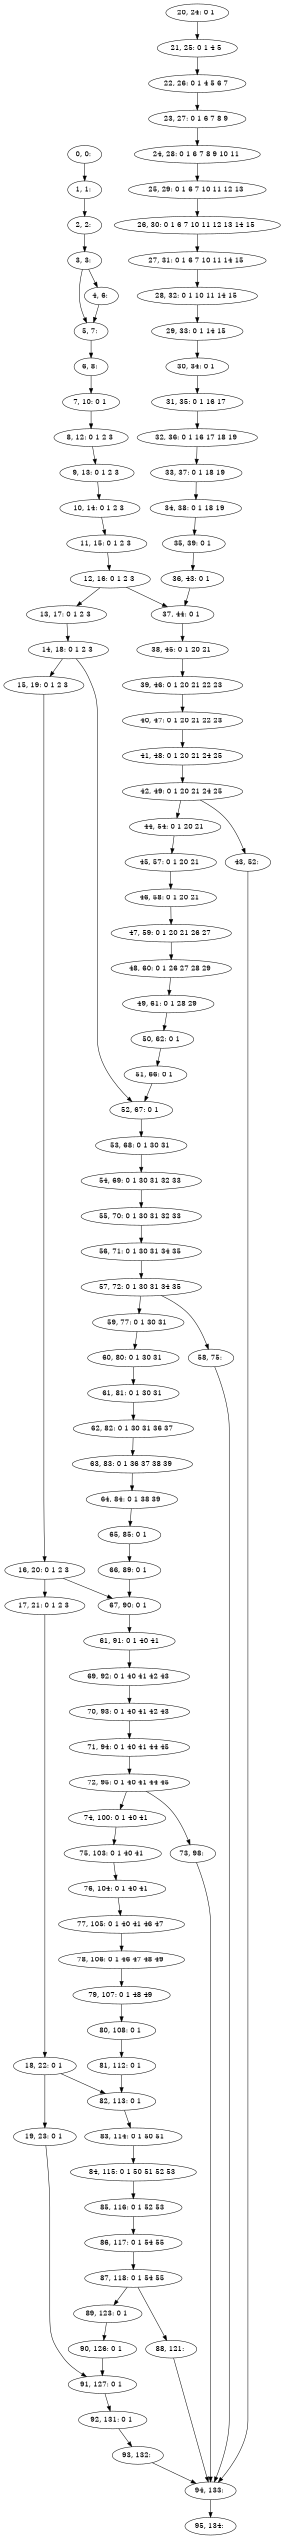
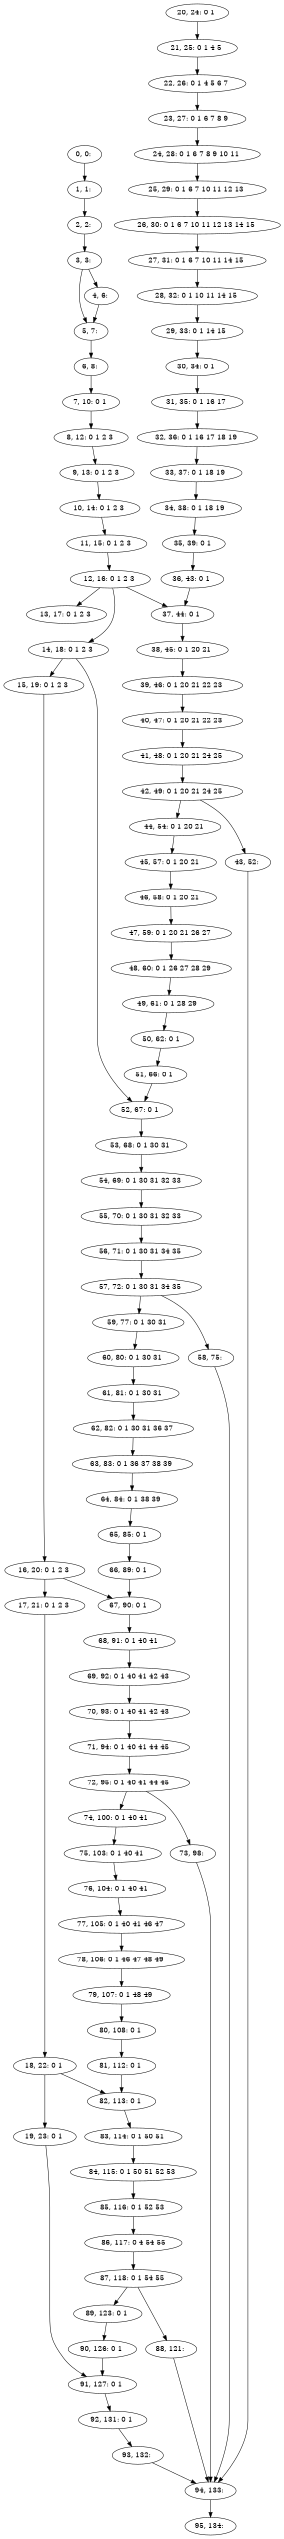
(67, 630) -> (113, 618)
(129, 1641) -> (129, 1641)
(133, 2243) -> (133, 2243)
